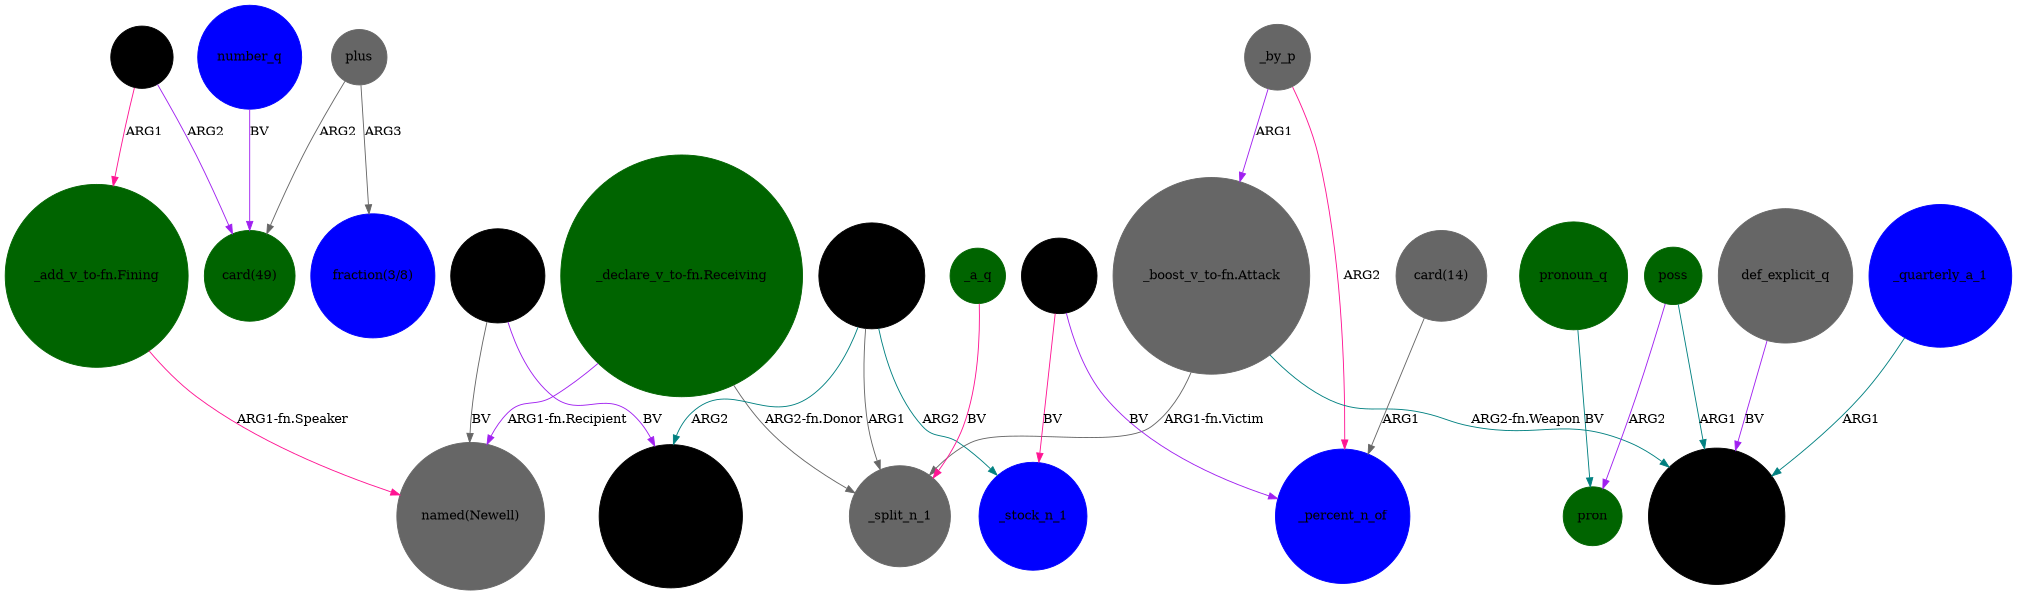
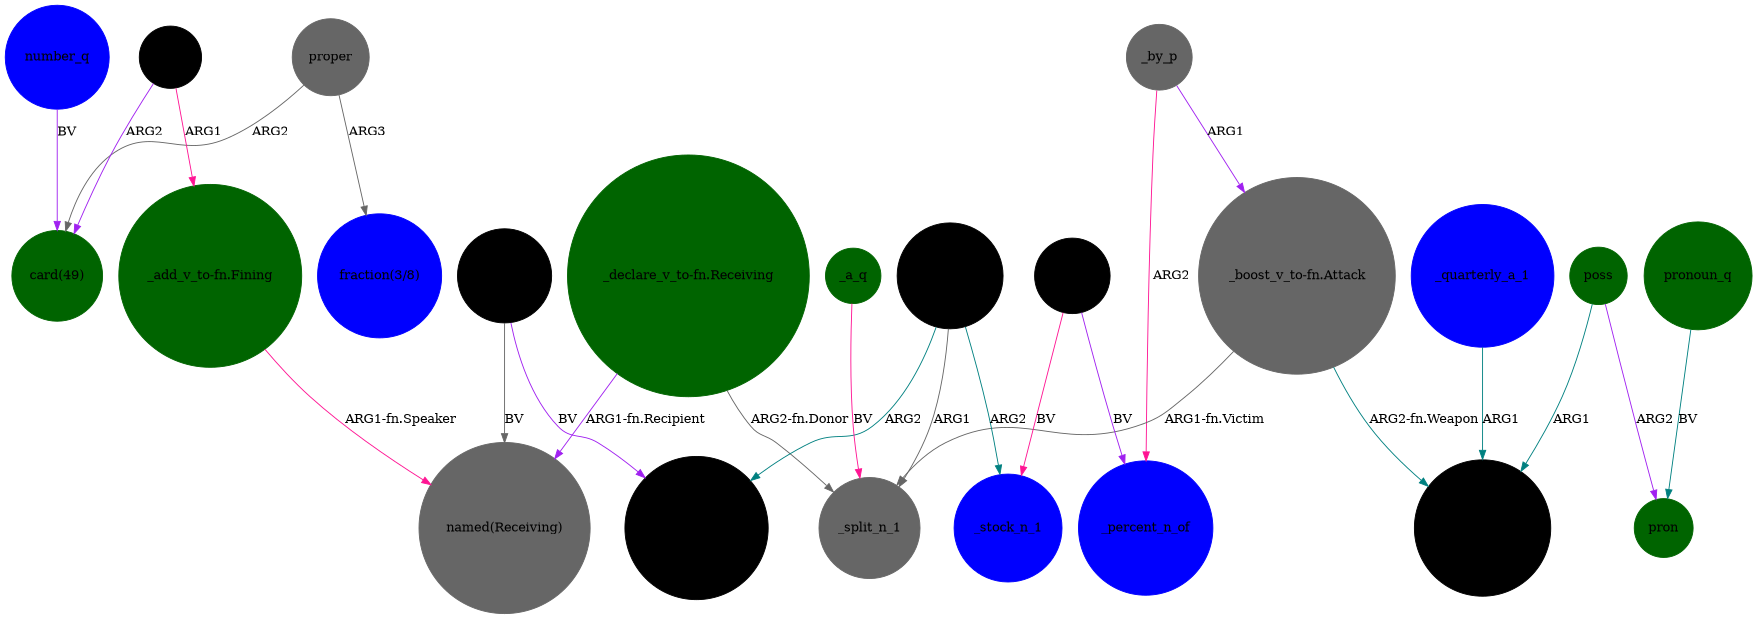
(359, 57) -> (331, 57)
(1441, 276) -> none
(1785, 276) -> none
(471, 516) -> (505, 528)
